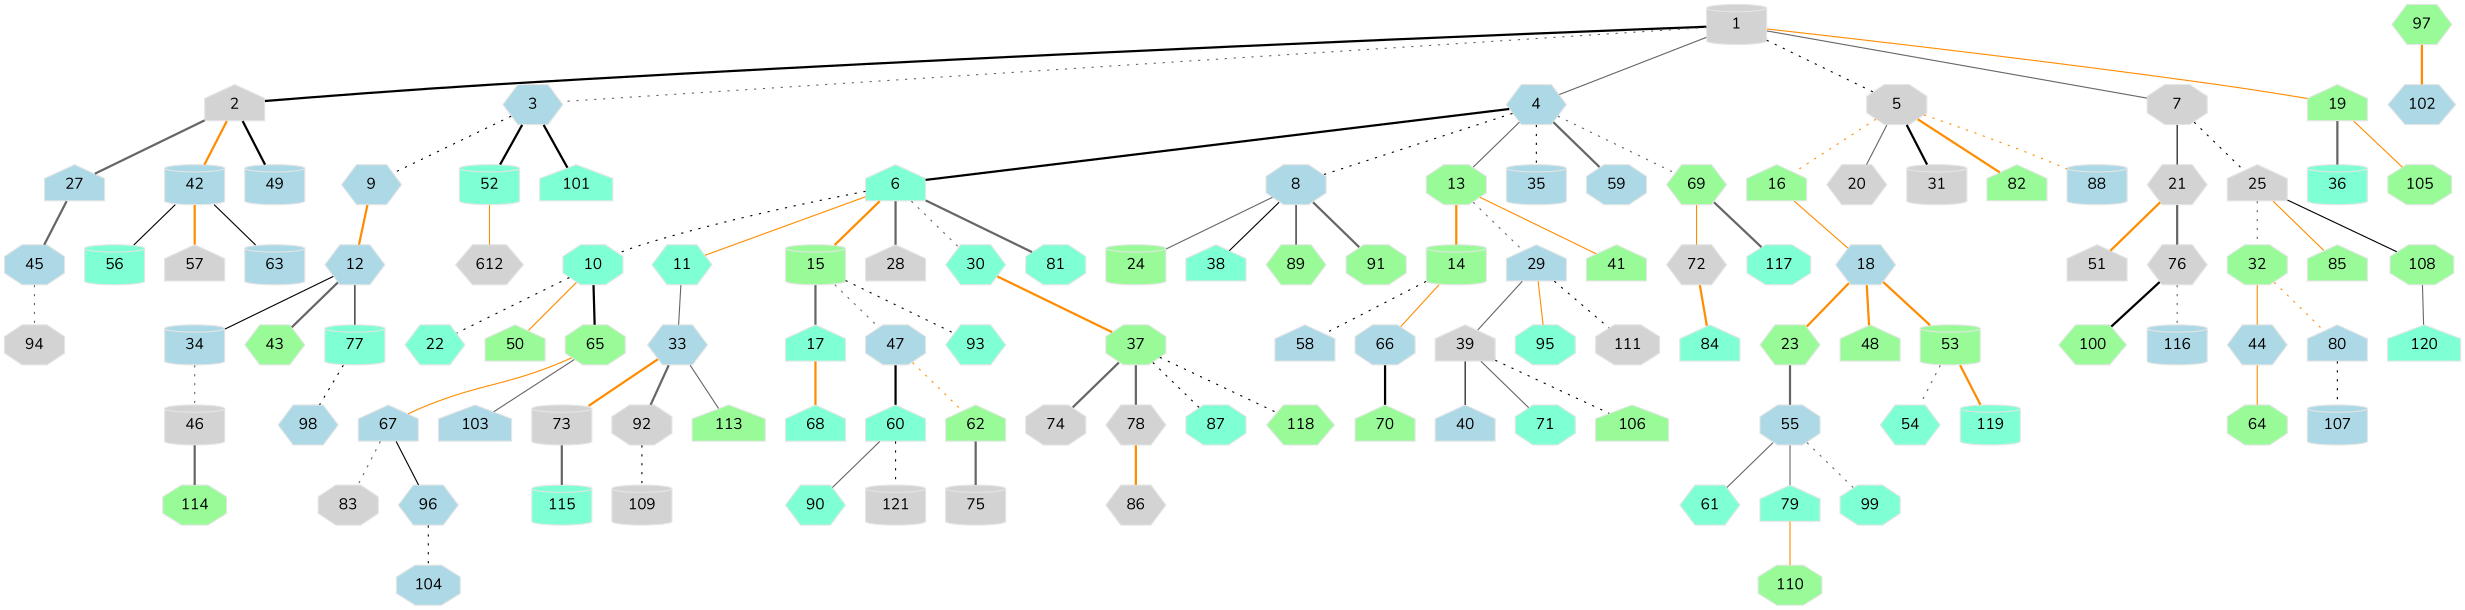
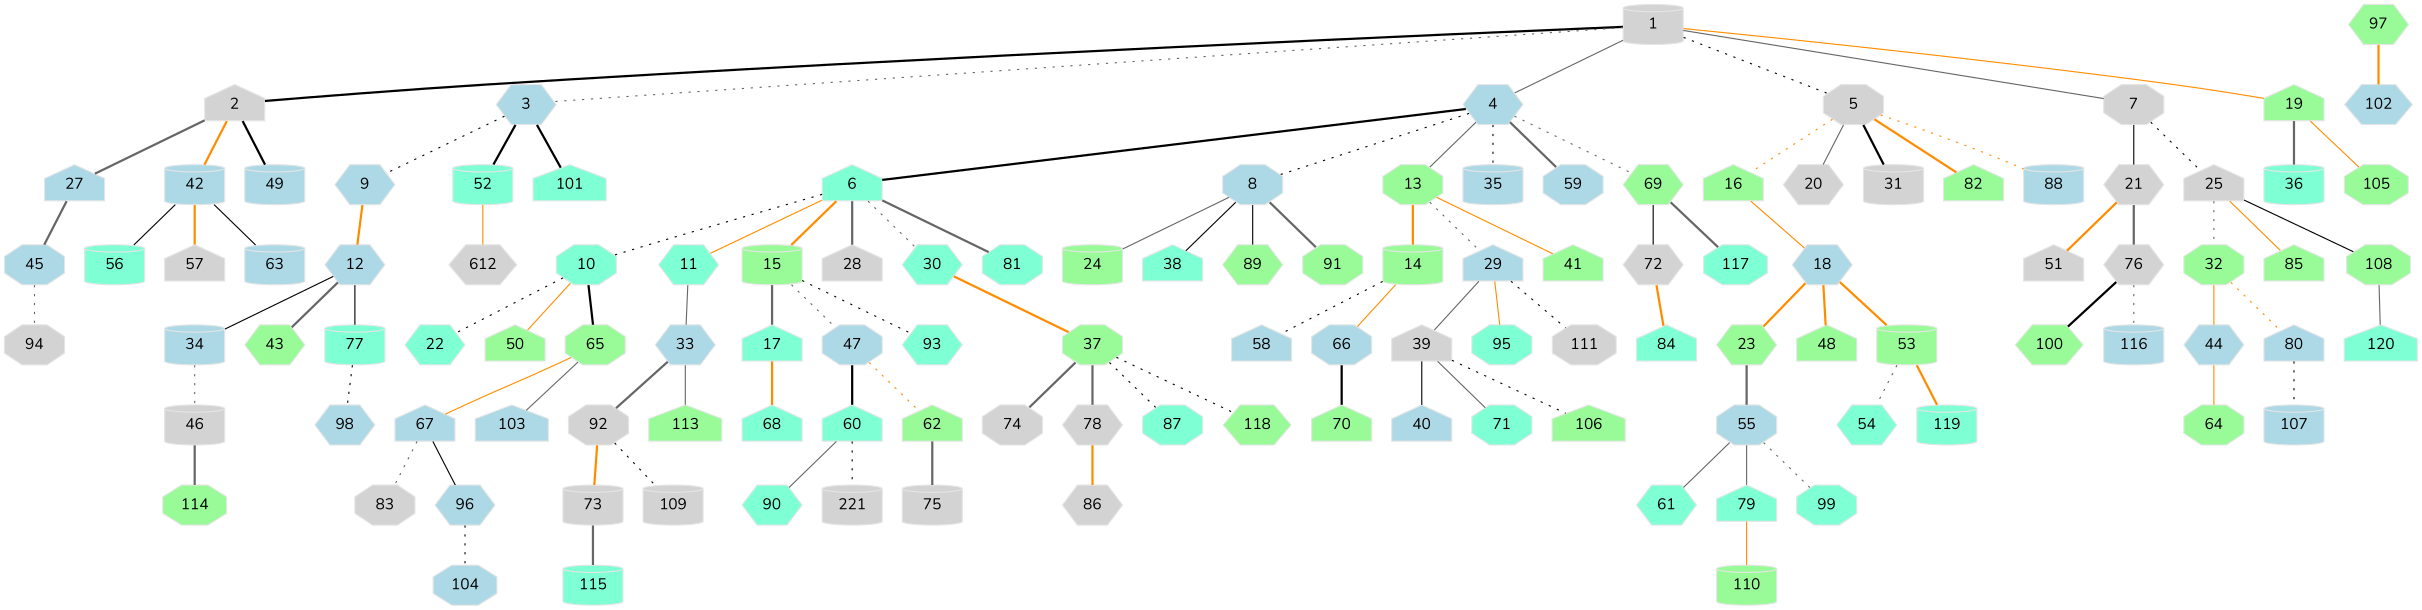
(1697, 225) -> (1653, 225)
(623, 383) -> (596, 465)
(896, 505) -> (852, 505)
(1790, 585) -> (1747, 585)
